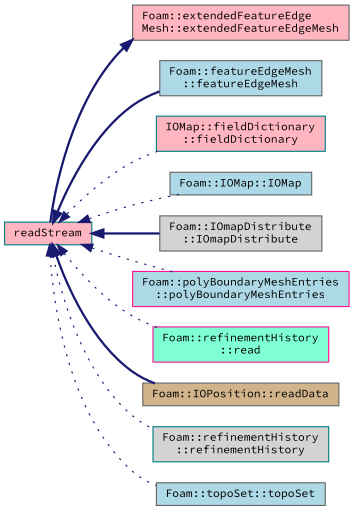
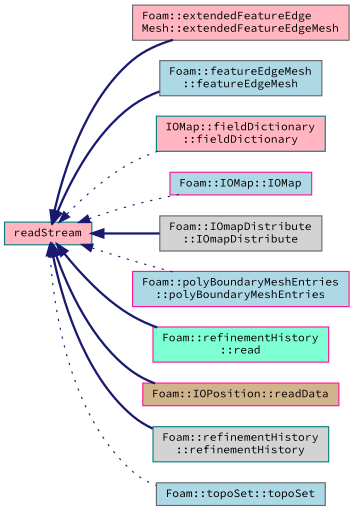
(74, 129) -> (93, 109)
(241, 184) -> (241, 184)
(106, 297) -> (106, 297)
(86, 353) -> (86, 353)
(241, 394) -> (241, 394)
